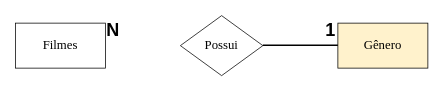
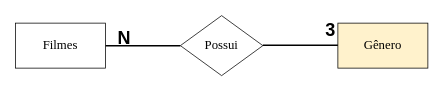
(113, 30) -> (124, 38)
(331, 30) -> (331, 30)
none -> (142, 45)
